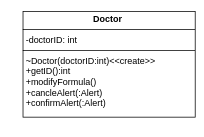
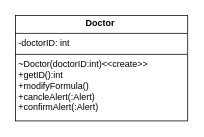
(109, 65) -> (102, 68)
